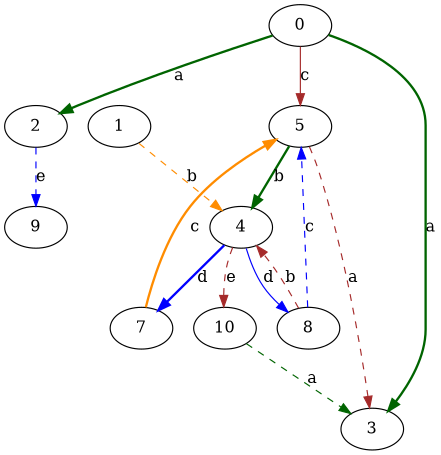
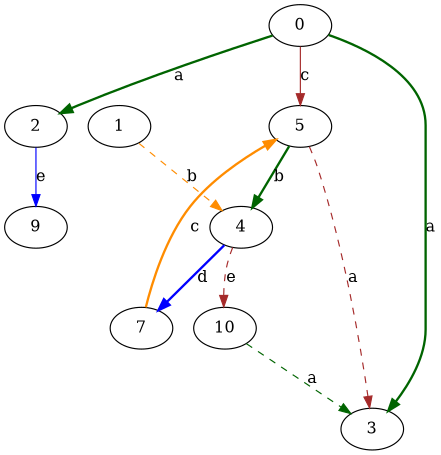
(36, 171) -> (36, 171)
(308, 328) -> none
